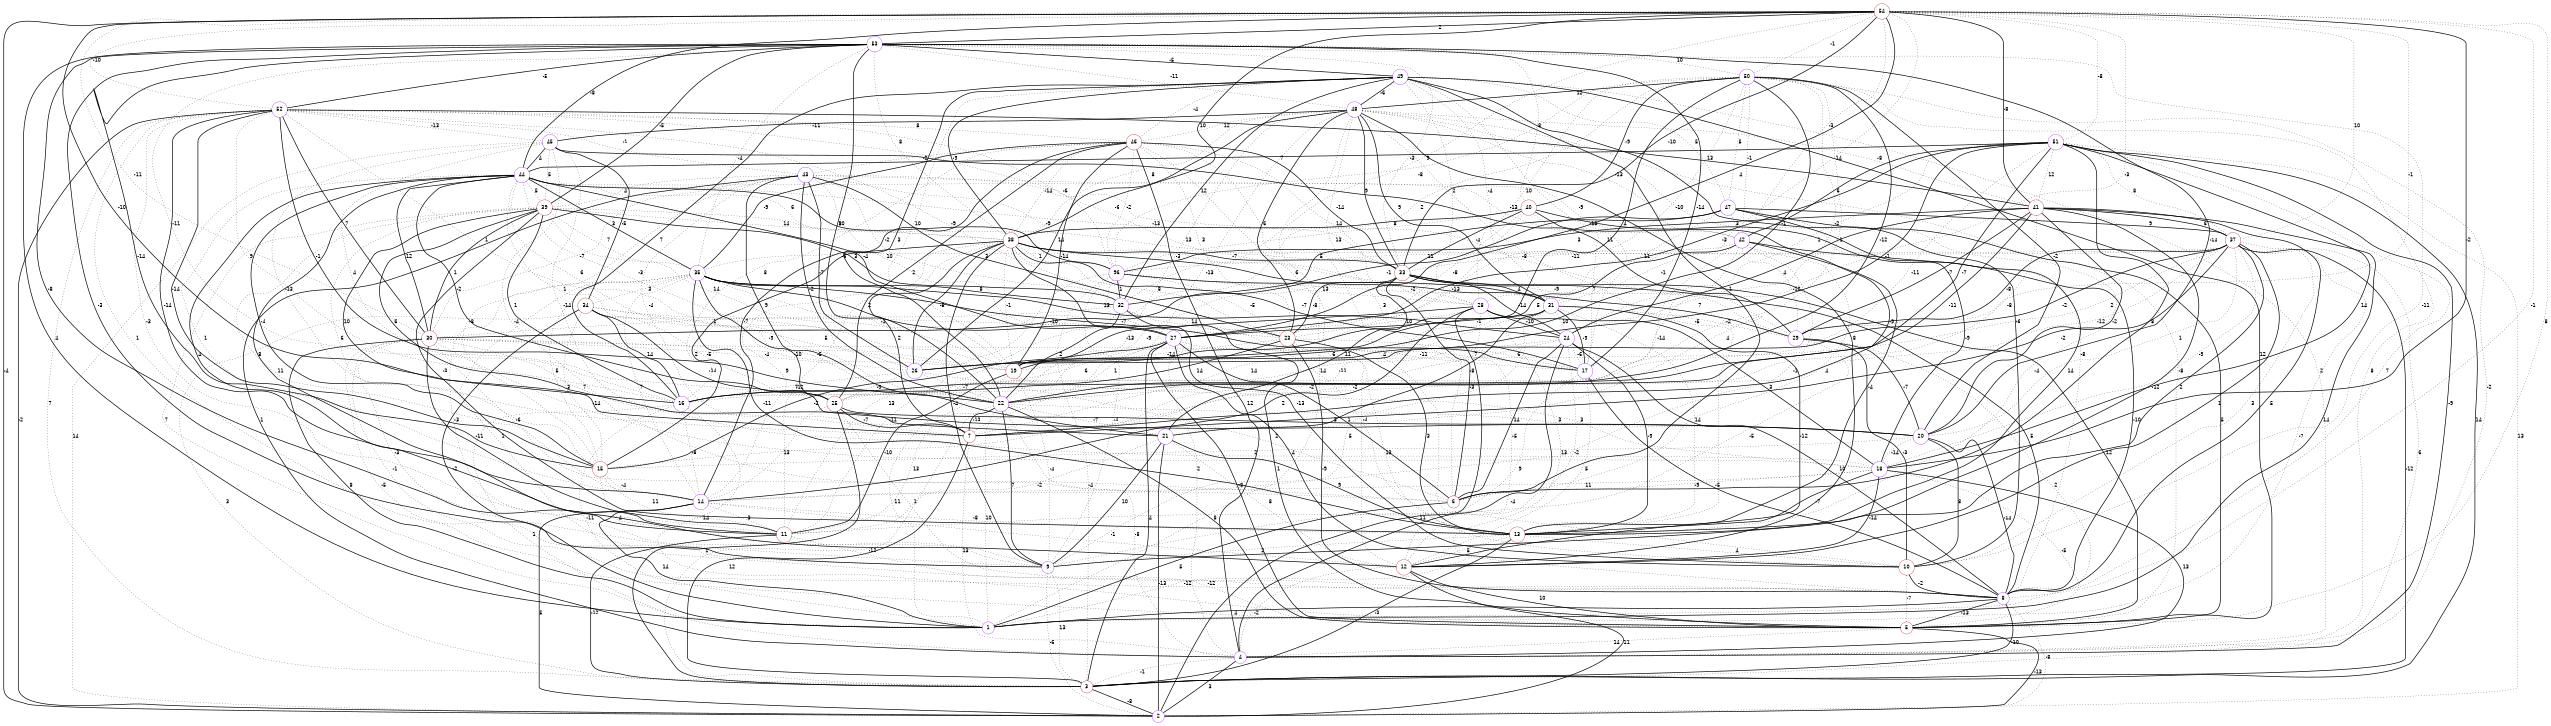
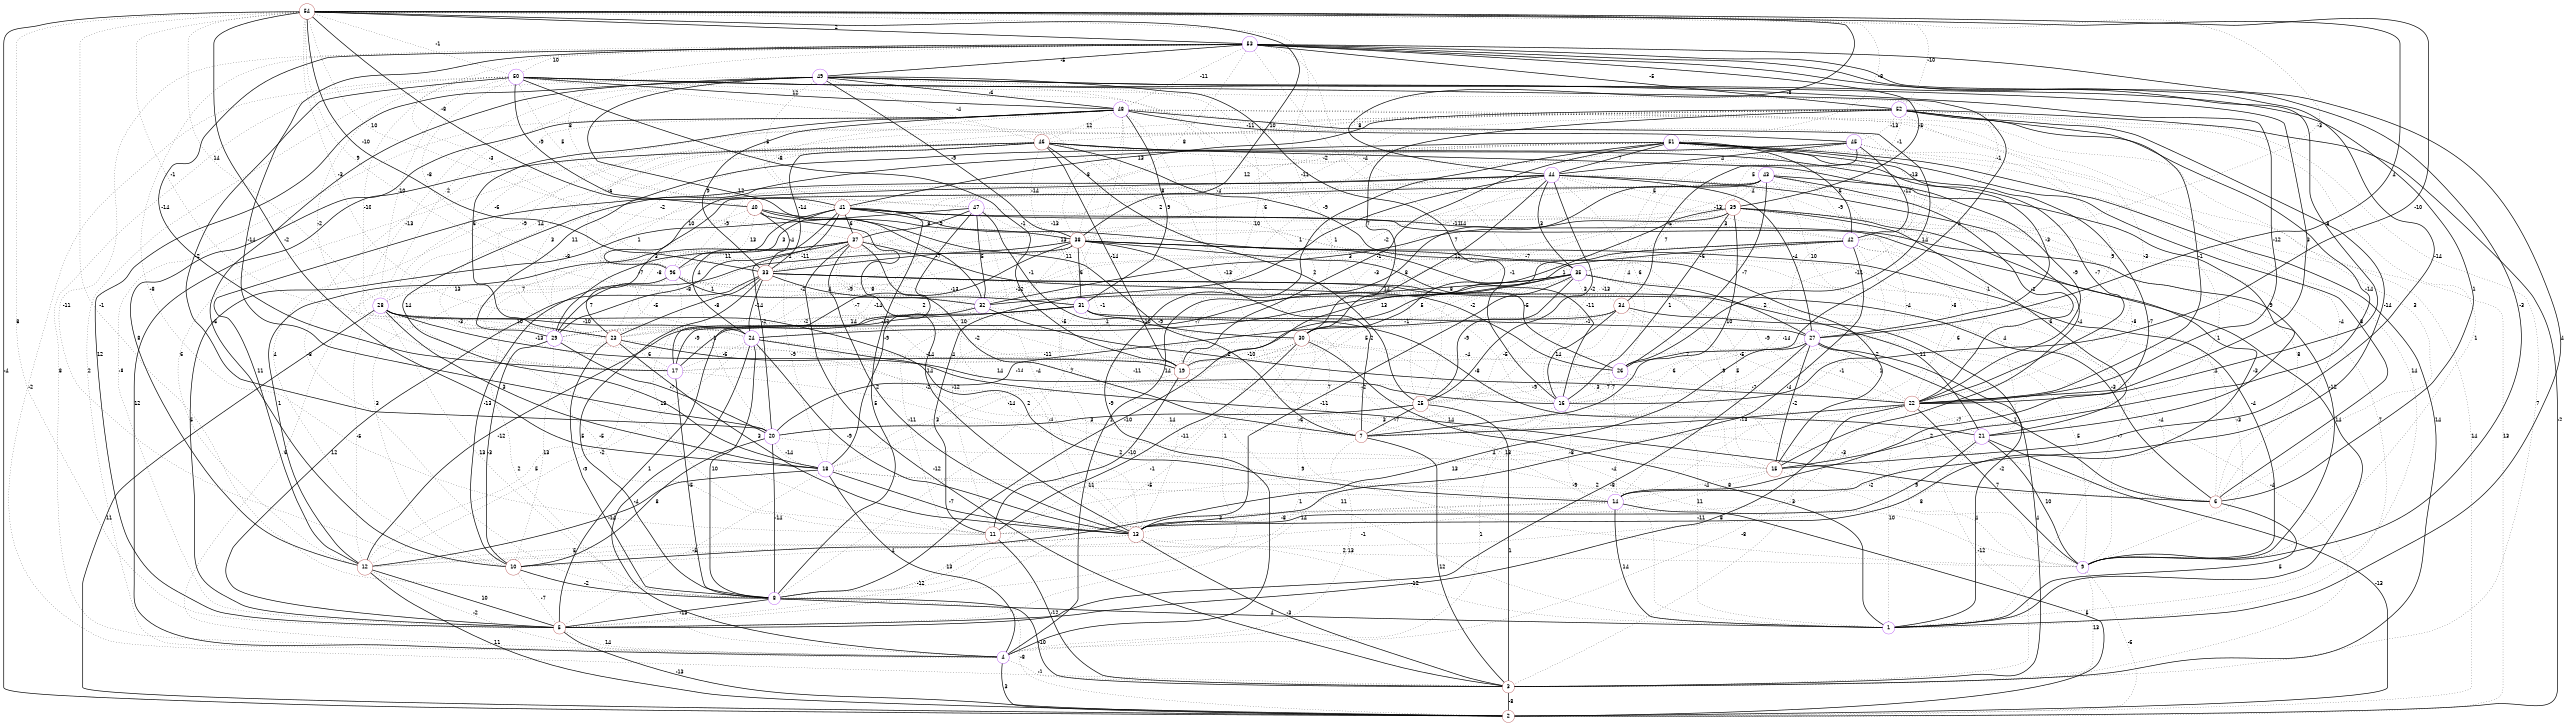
(43, 175) -> (183, 127)
none -> (1844, 178)
none -> (1906, 198)
(1001, 404) -> (1912, 404)
(1158, 716) -> (1508, 716)
